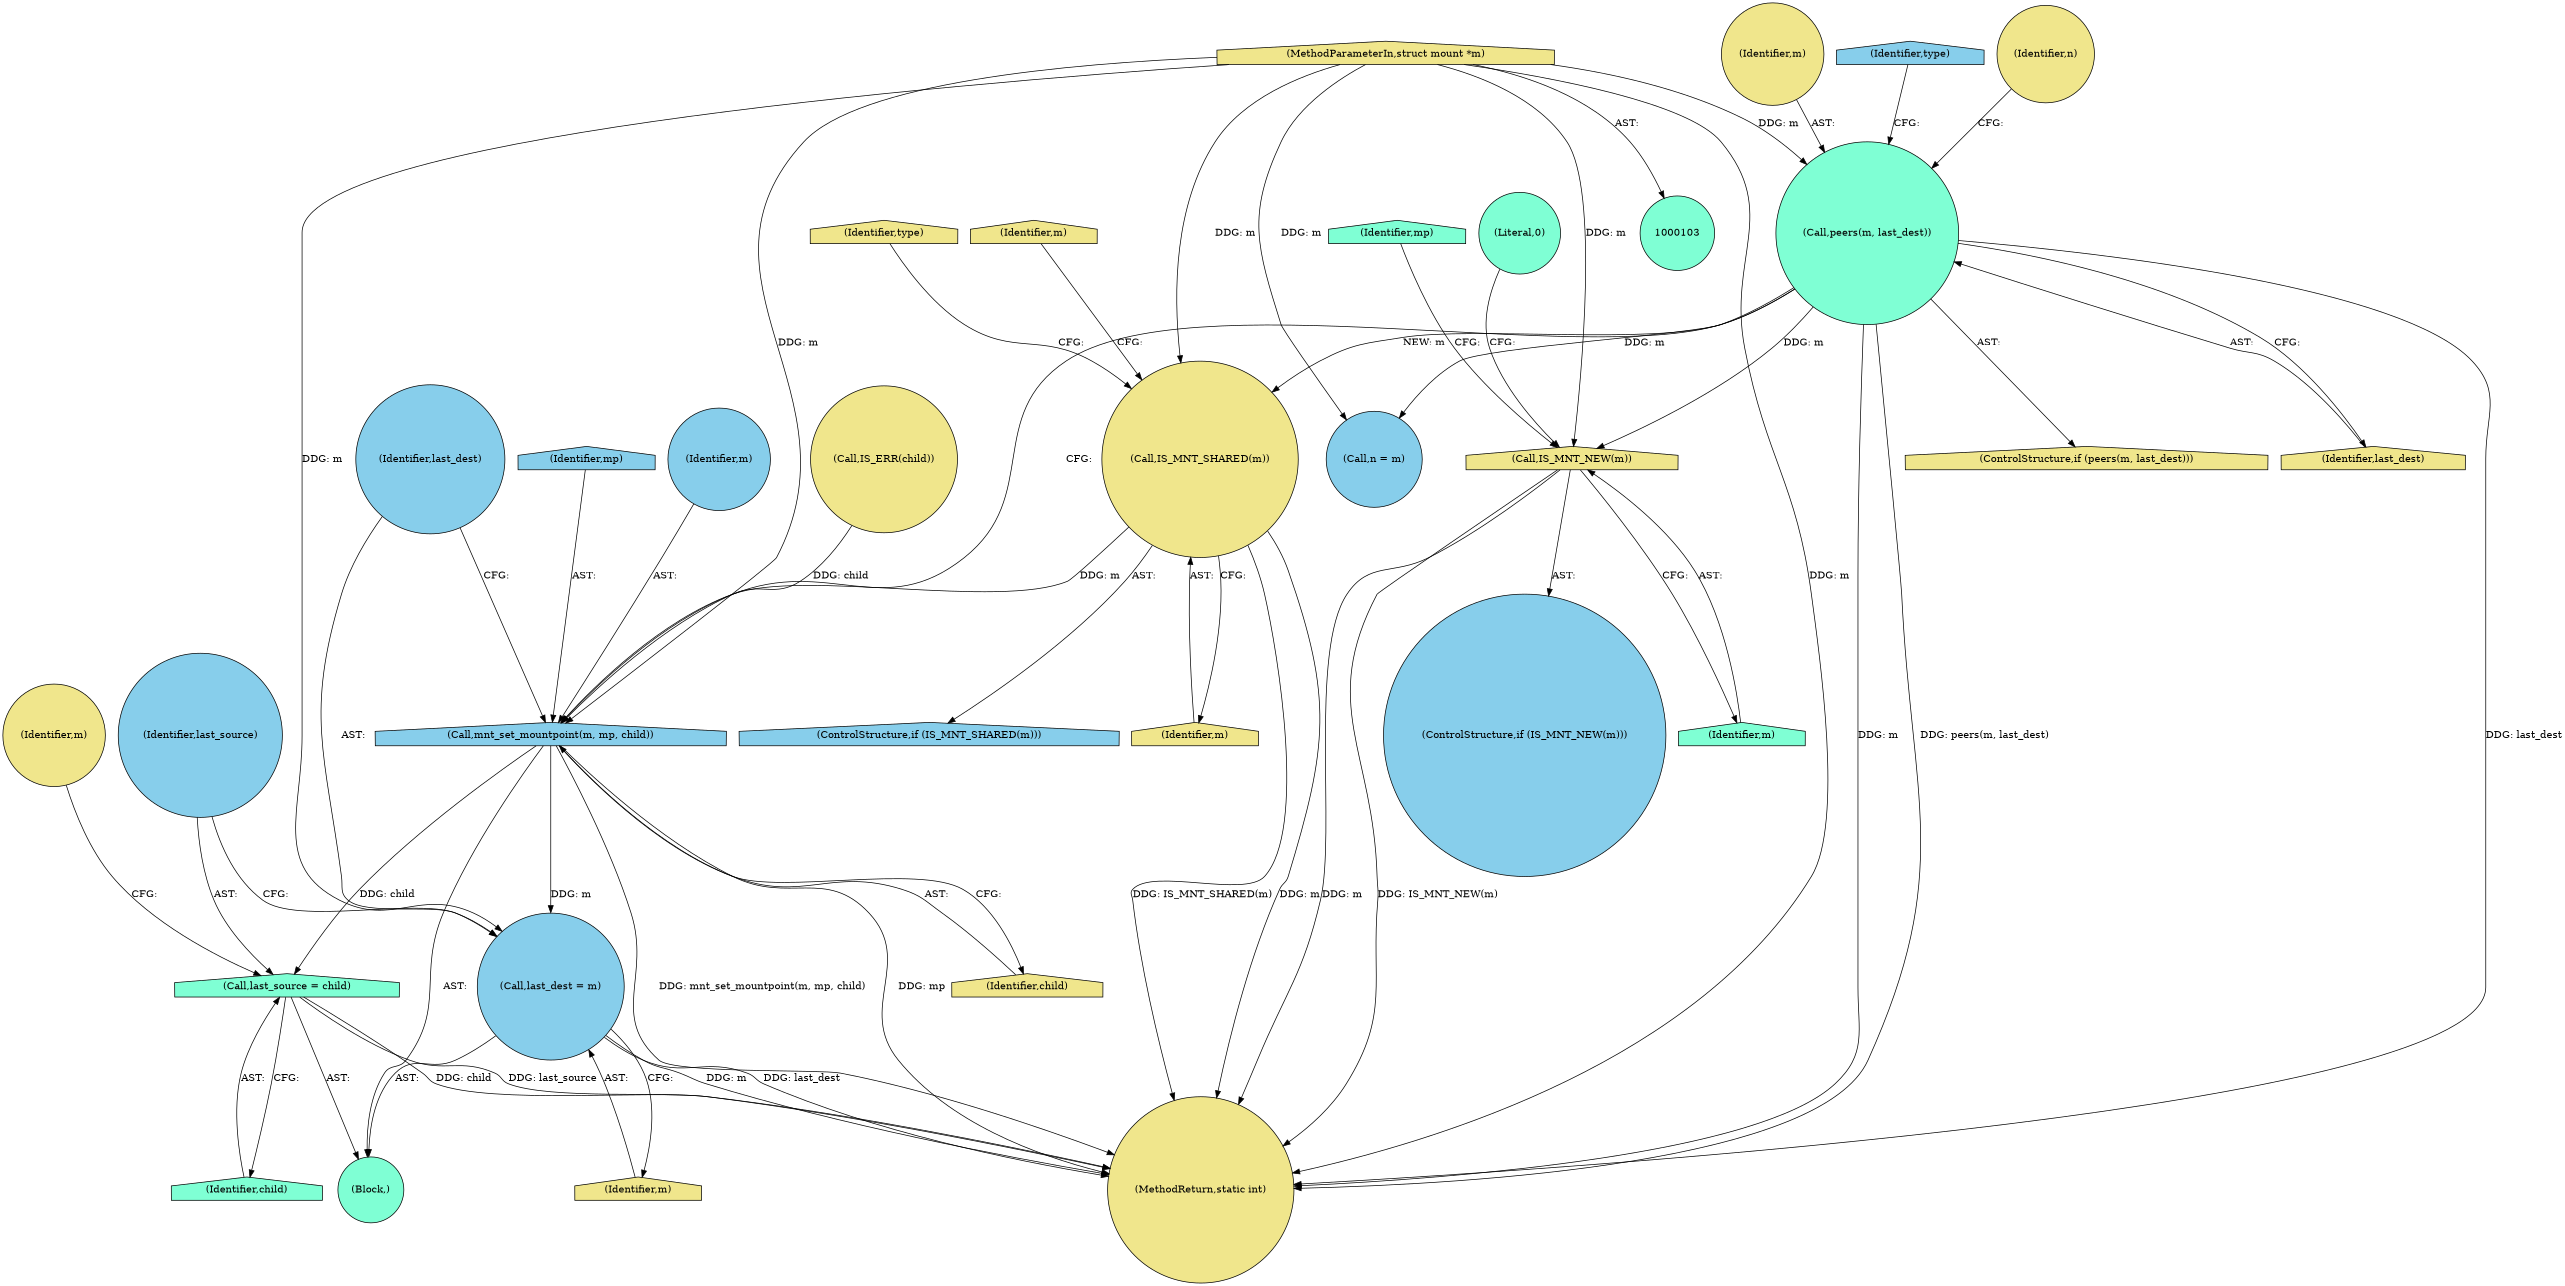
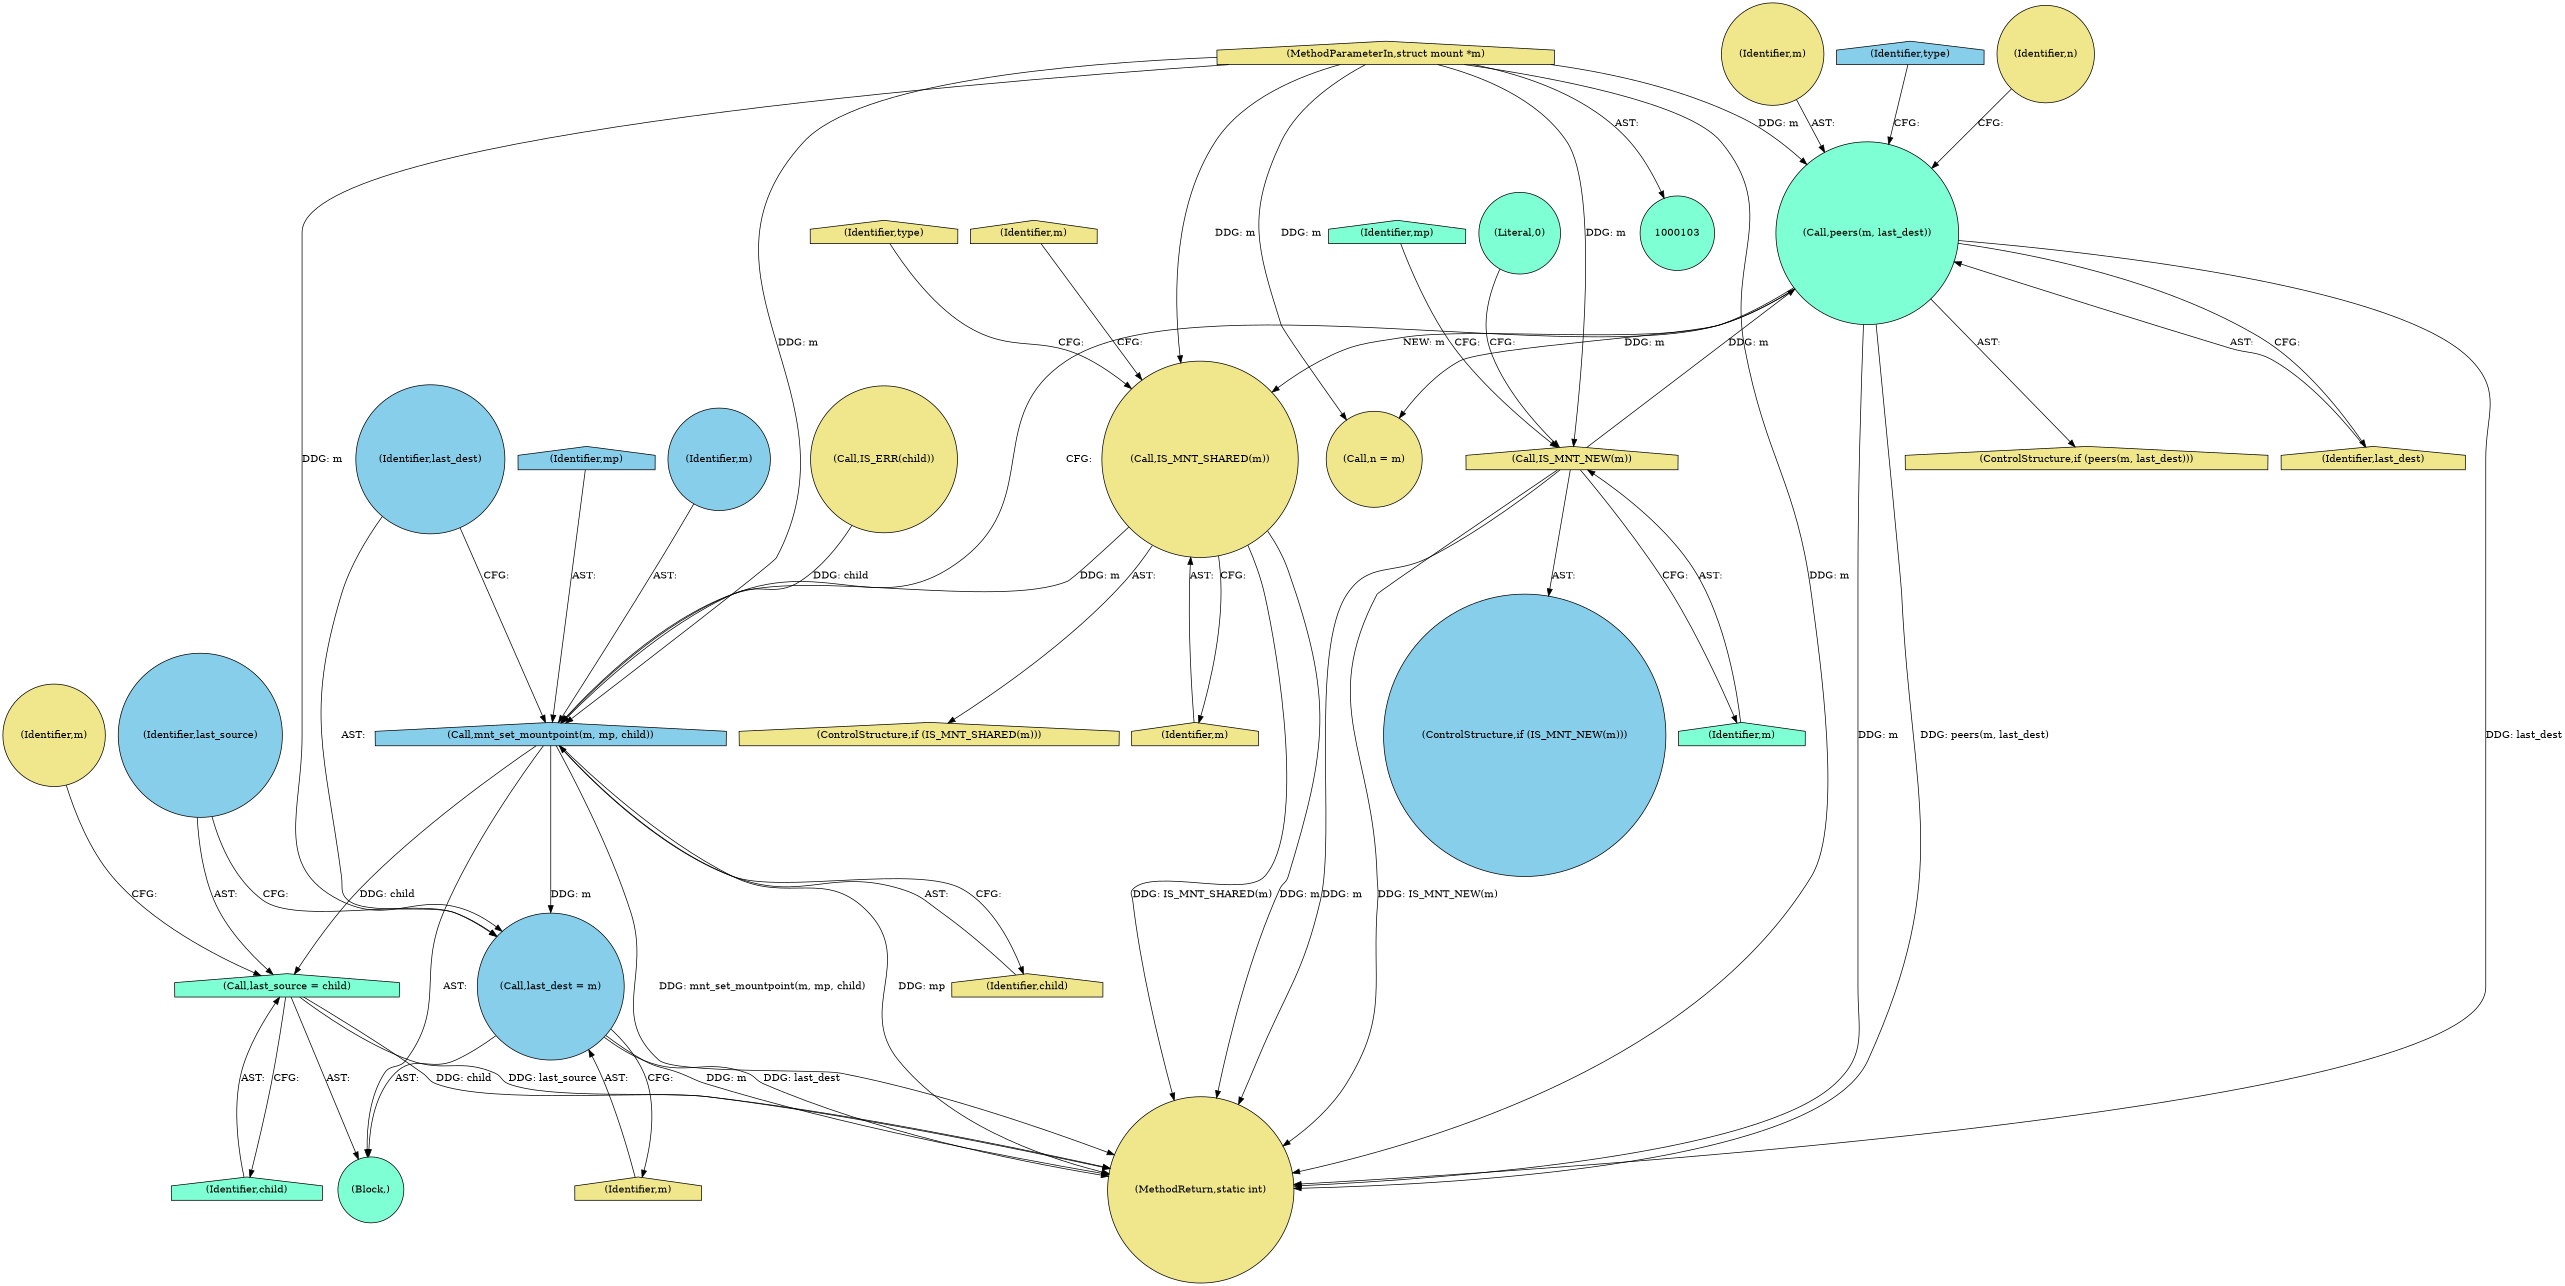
(1716, 387) -> (1688, 370)
(1374, 459) -> (1374, 459)
(929, 735) -> (929, 735)
